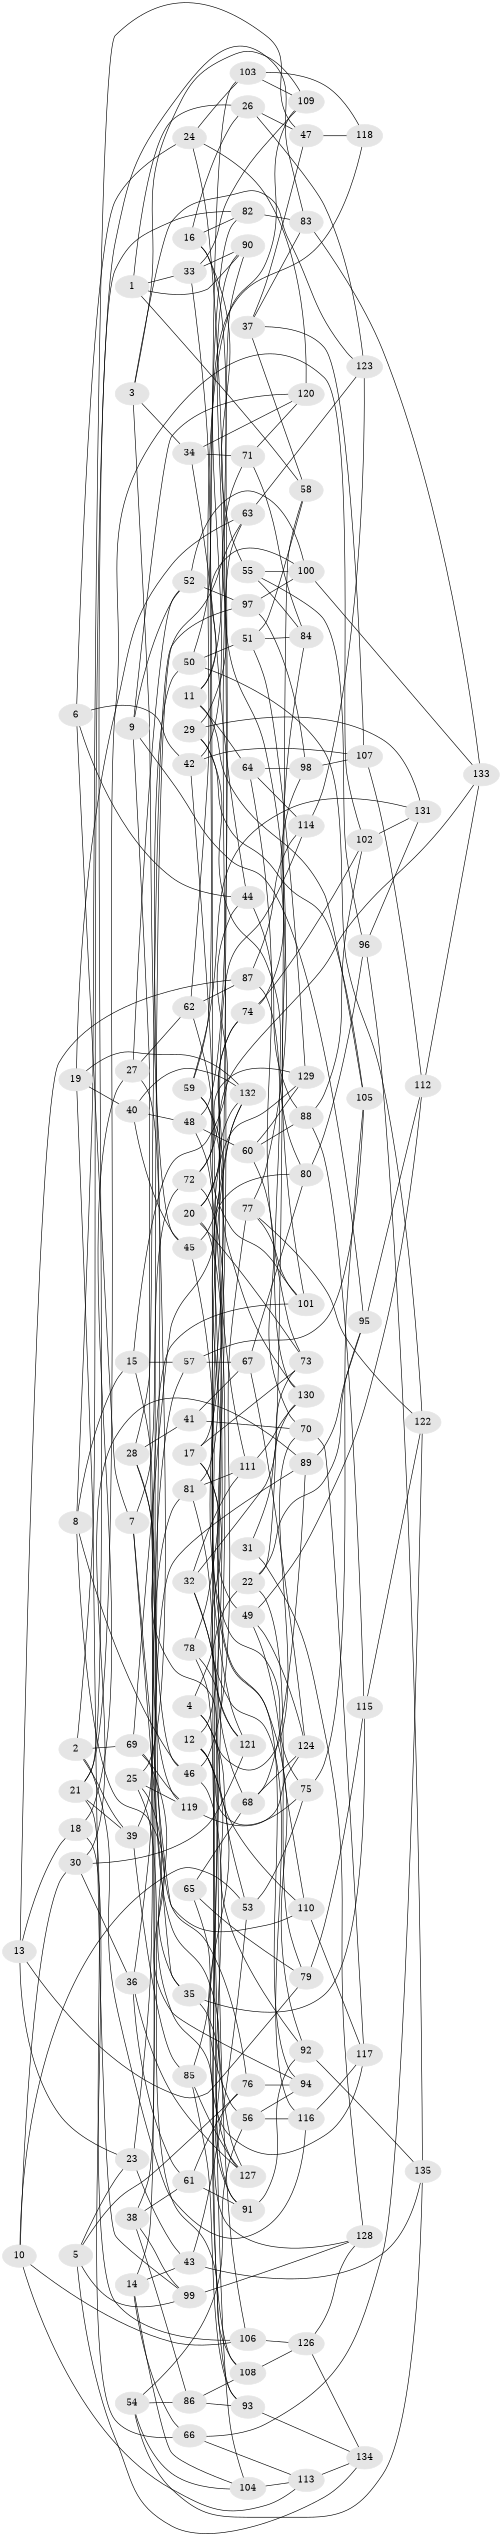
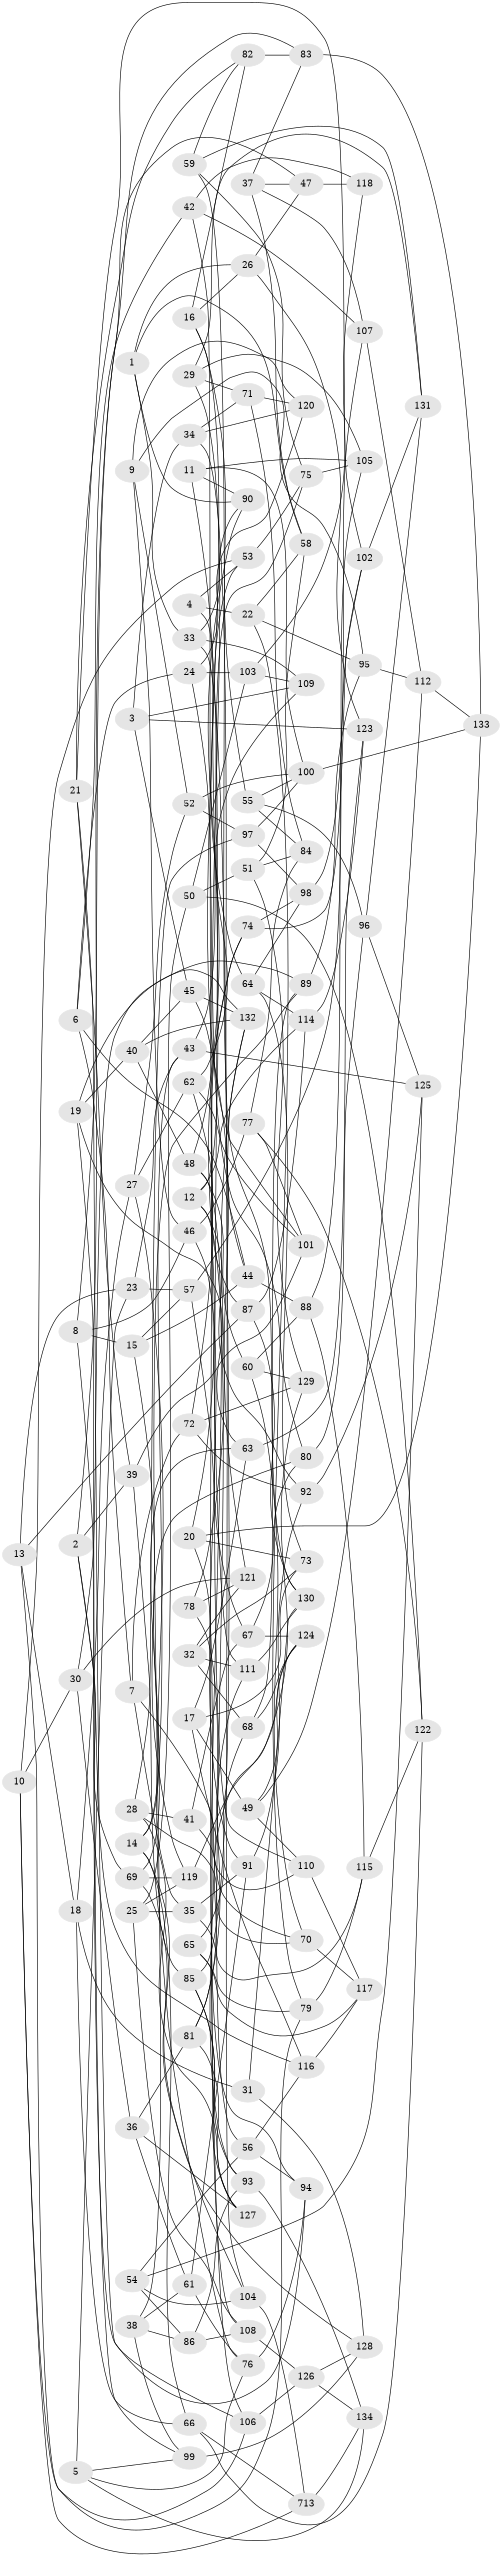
none -> (127, 2030)
(423, 2172) -> (423, 1086)
(306, 2480) -> (306, 2504)
